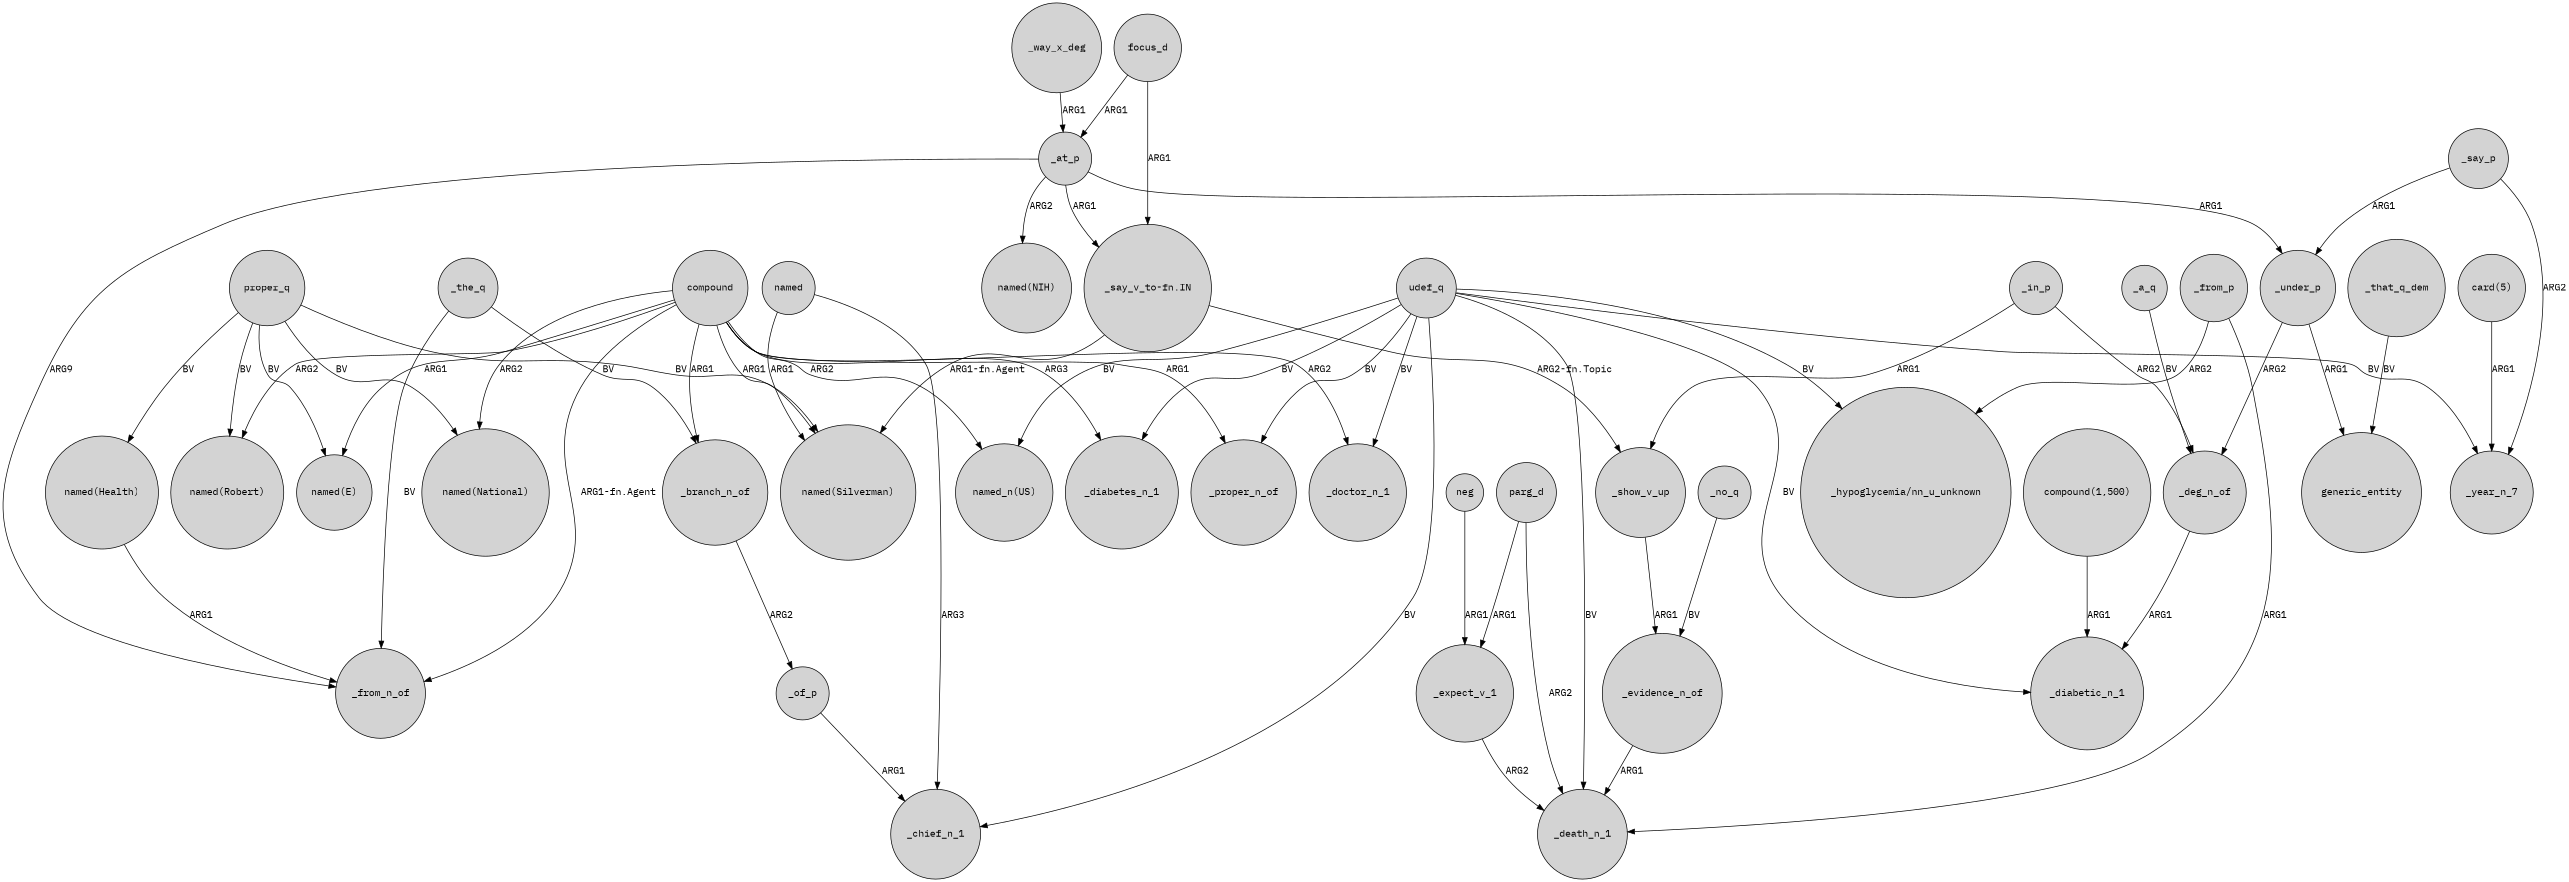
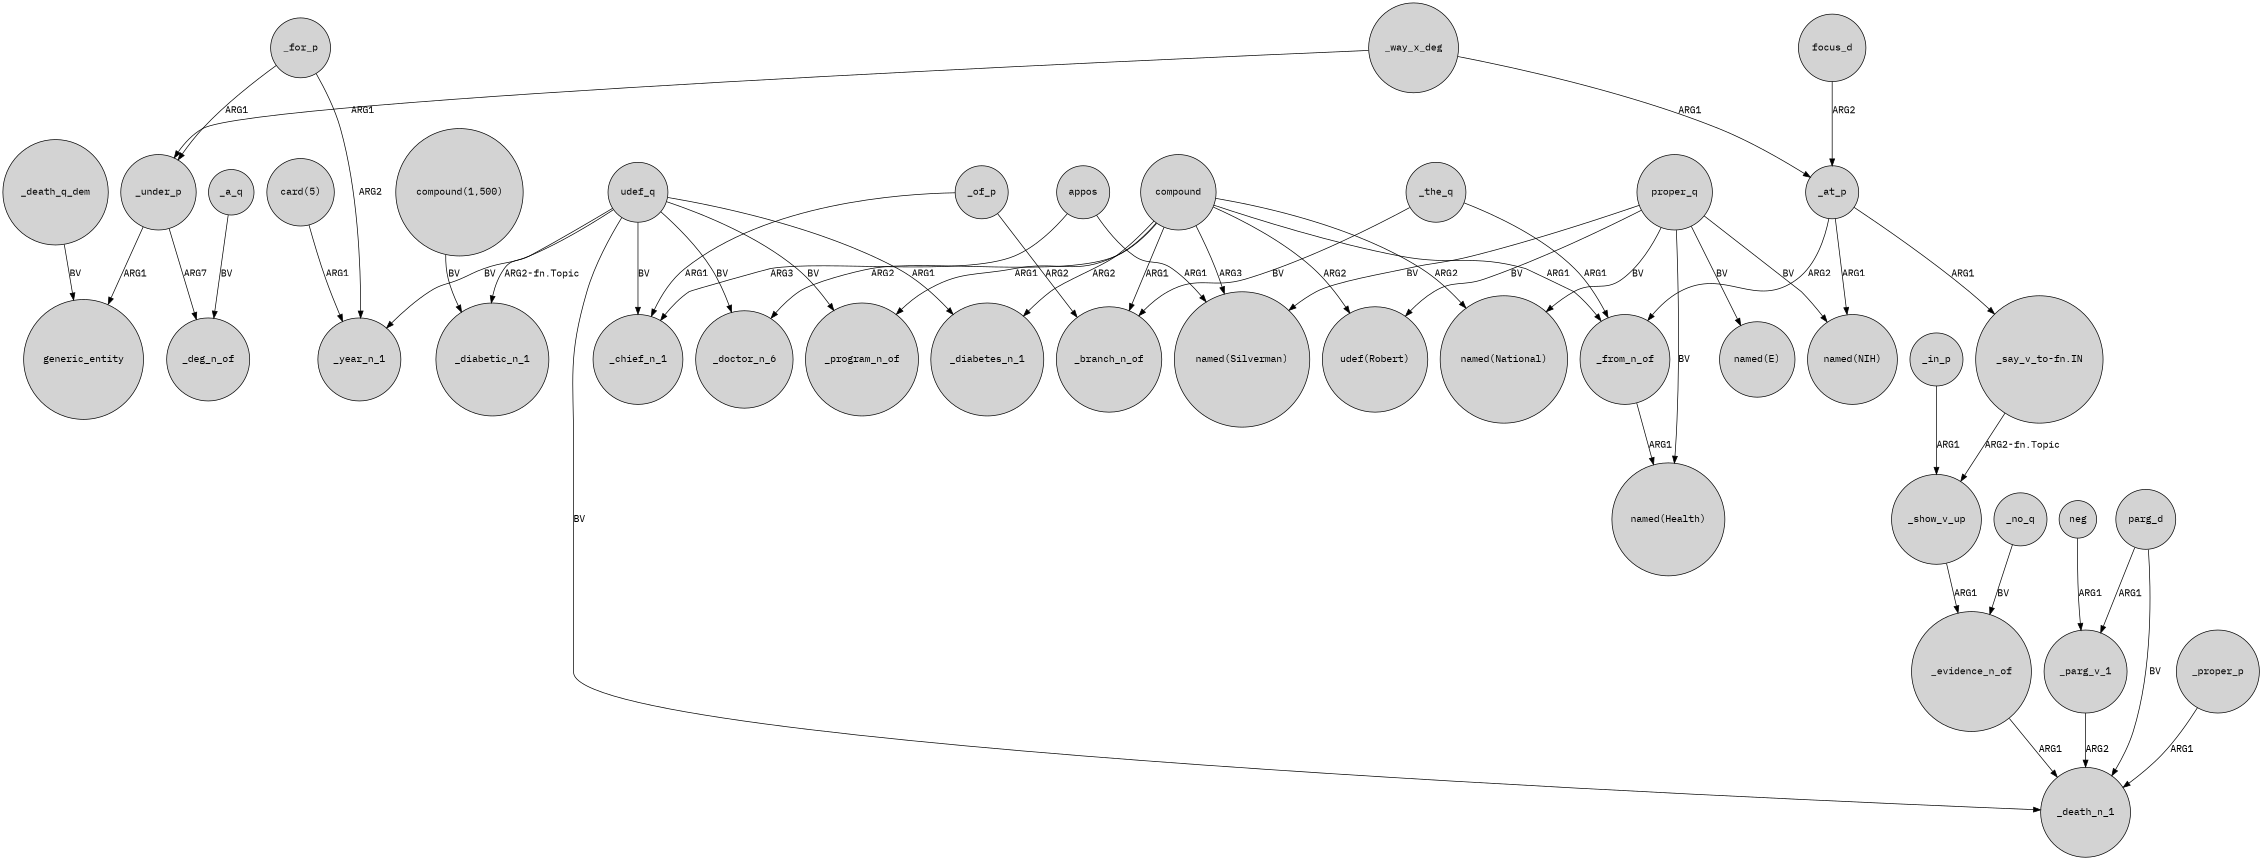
(1116, 111) -> (1844, 111)
(1148, 149) -> none
(2478, 159) -> (301, 48)
(1687, 195) -> (768, 80)
(1041, 206) -> (1854, 274)
none -> (1766, 264)
(789, 288) -> (1083, 192)
(2214, 288) -> (2218, 672)
(2397, 288) -> (56, 192)
(445, 361) -> none
(942, 369) -> none
(61, 370) -> (1820, 274)
(754, 370) -> (1231, 274)
(1057, 370) -> (1104, 274)
(1287, 370) -> (924, 274)
(2131, 370) -> none
(2275, 370) -> (196, 274)
(227, 493) -> (1375, 359)
(410, 493) -> (1596, 274)
(619, 493) -> (1558, 274)
(1004, 493) -> none
(1244, 493) -> (862, 359)
(1358, 493) -> (744, 359)
(1789, 493) -> (542, 274)
(1906, 493) -> none
(2492, 493) -> (359, 359)
(2162, 589) -> none
(763, 602) -> (1033, 260)
(2099, 615) -> (454, 274)
(213, 632) -> (1644, 430)
(1465, 693) -> (2086, 672)
(1561, 693) -> (2155, 672)
